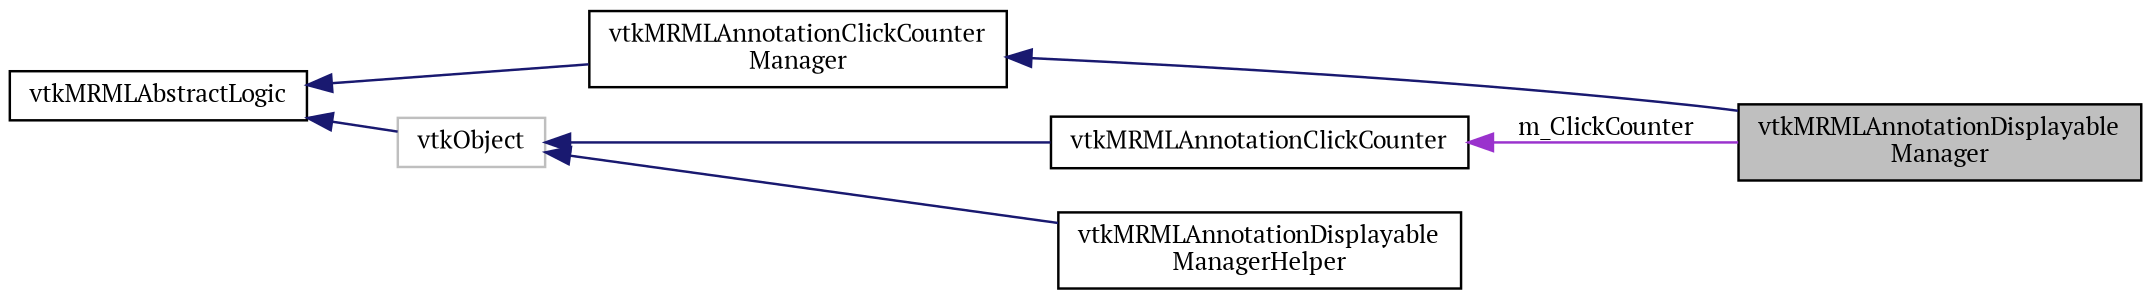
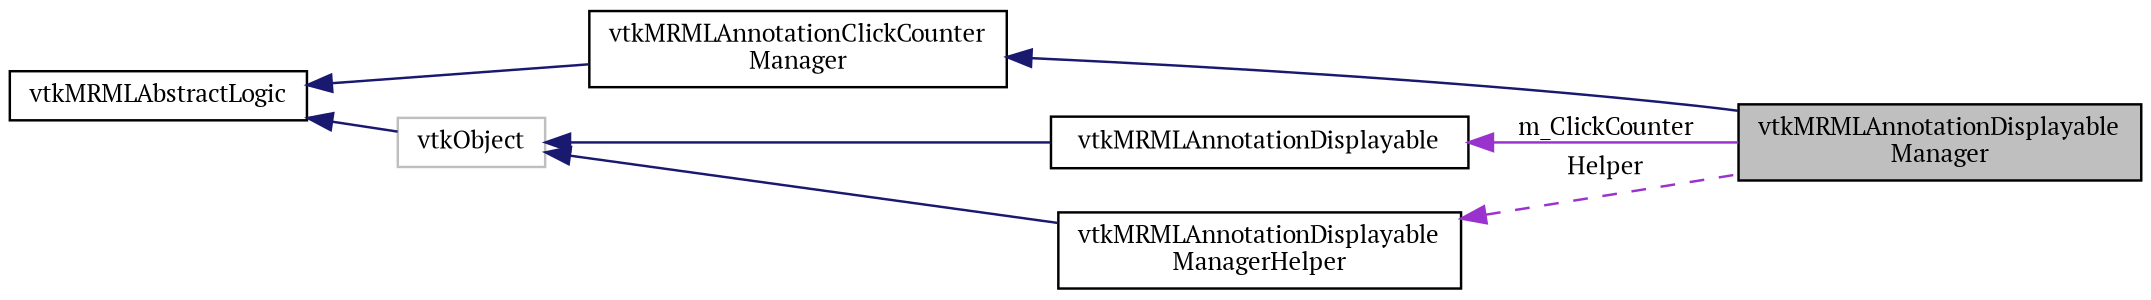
(1260, 142) -> (1260, 142)
none -> (1612, 195)
